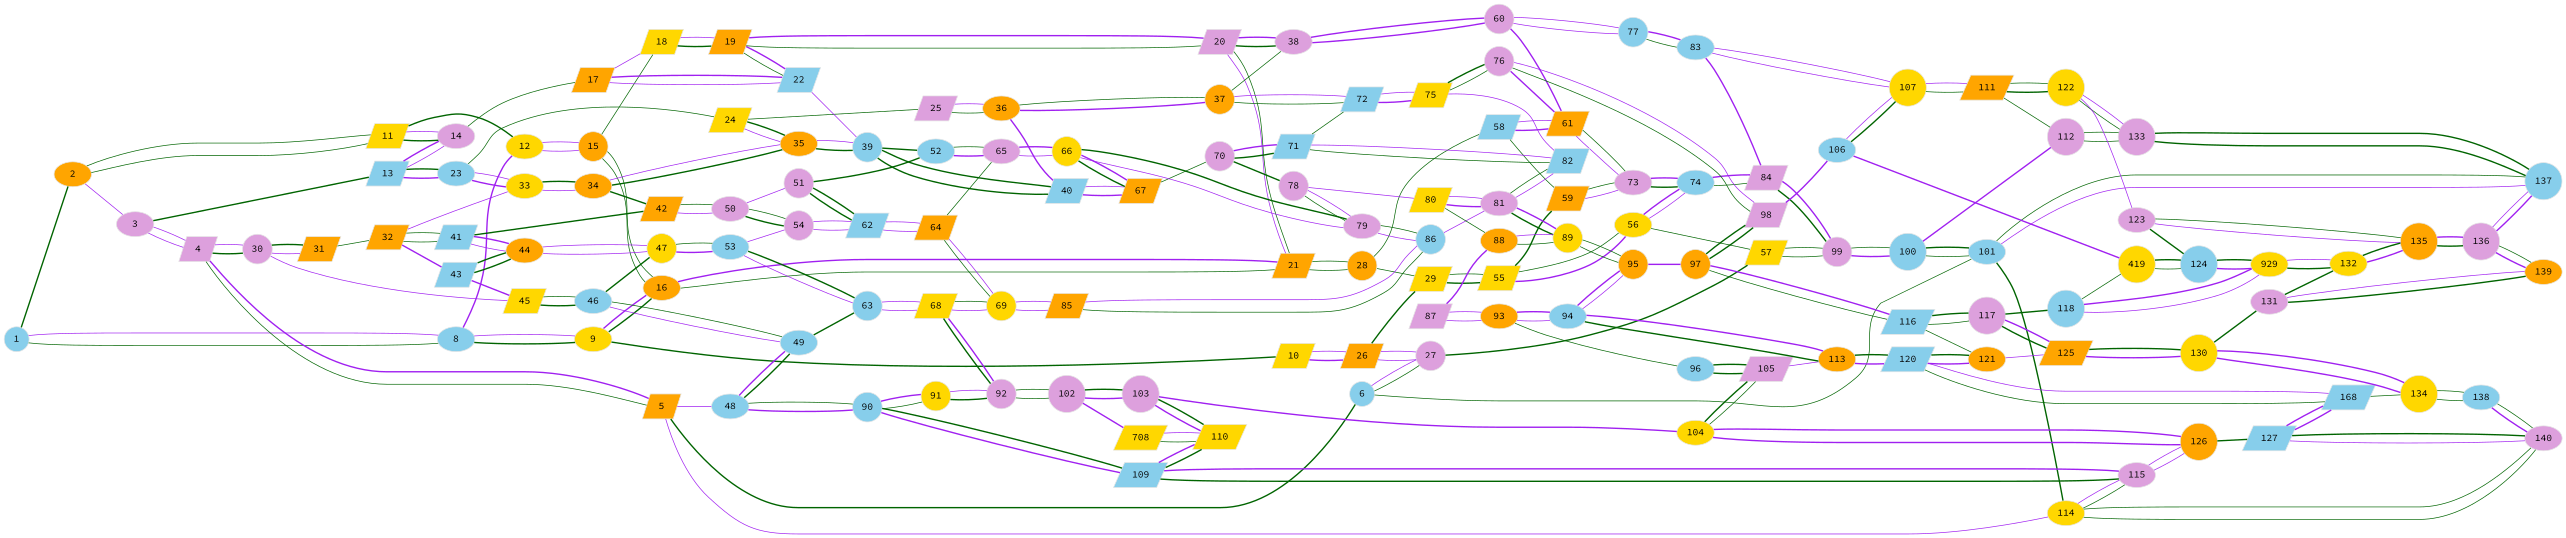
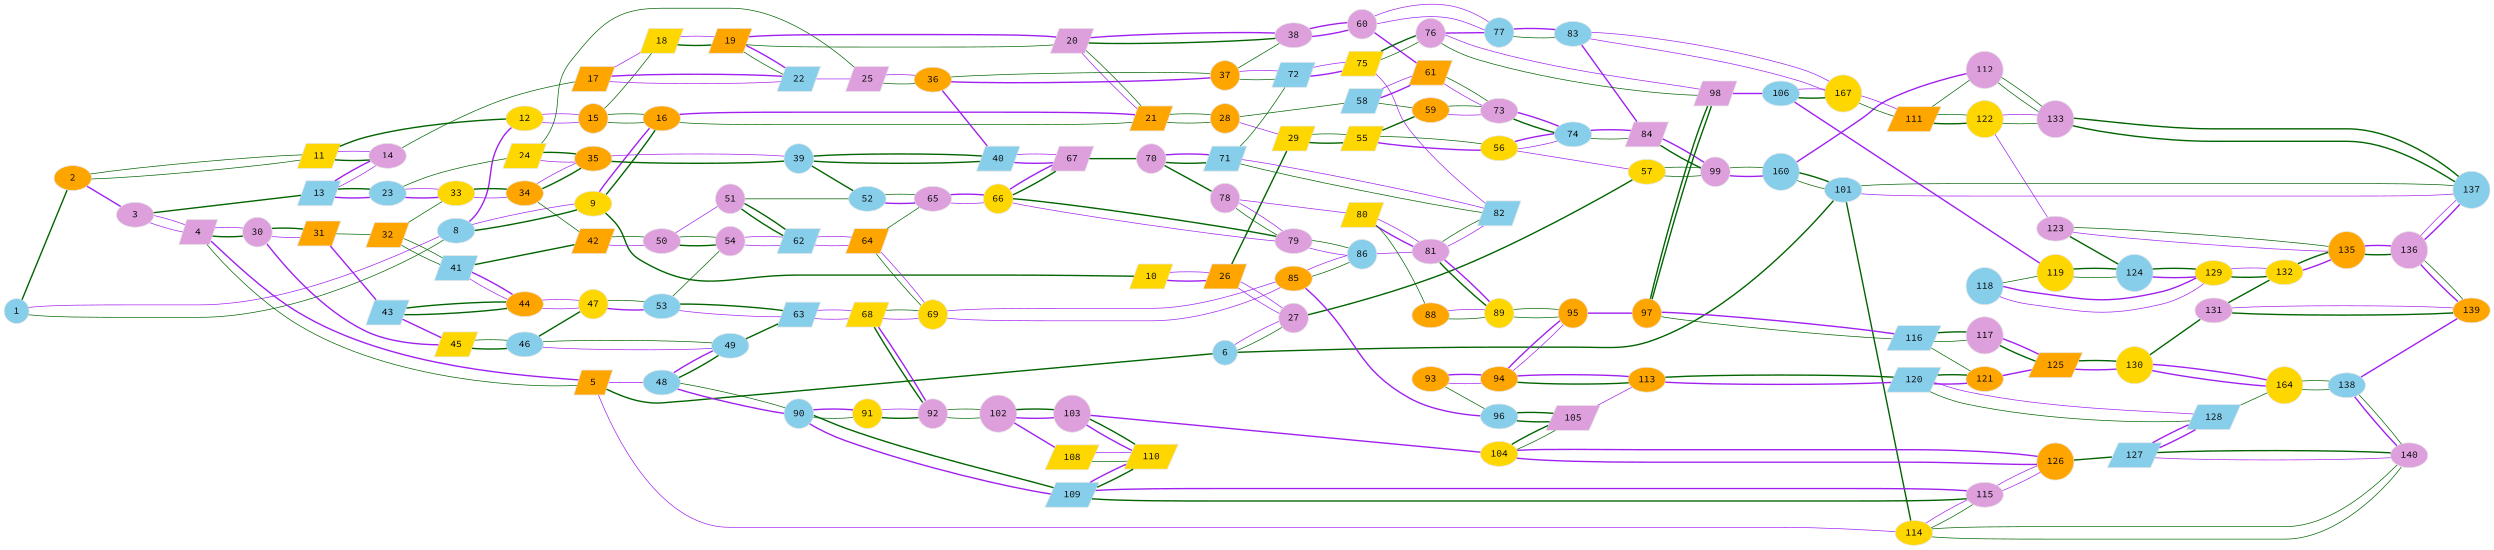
(1908, 88) -> (1843, 93)
(1533, 92) -> (1465, 33)
(830, 110) -> (833, 79)
(867, 173) -> (797, 199)
(1179, 174) -> (1113, 159)
(1141, 191) -> (1072, 159)
(104, 199) -> (104, 196)
(631, 199) -> (561, 218)
(1568, 199) -> (1431, 110)
(458, 210) -> (425, 212)
(766, 236) -> (696, 274)
(1701, 239) -> (1573, 160)
(1908, 252) -> (1781, 172)
(1766, 253) -> (1647, 172)
(422, 256) -> (350, 269)
(2137, 264) -> (2055, 273)
(2269, 264) -> (2214, 273)
(1389, 271) -> (1262, 129)
(387, 289) -> (341, 316)
(867, 306) -> (799, 315)
(1067, 306) -> (1294, 279)
(2026, 312) -> none
(1431, 316) -> none
(1568, 316) -> (1499, 379)
none -> (2409, 348)
(2025, 356) -> (2017, 373)
none -> (1378, 375)
(2419, 394) -> (2284, 385)
(2348, 397) -> (2214, 417)
(1710, 401) -> (1561, 347)
(1141, 438) -> (1072, 457)
